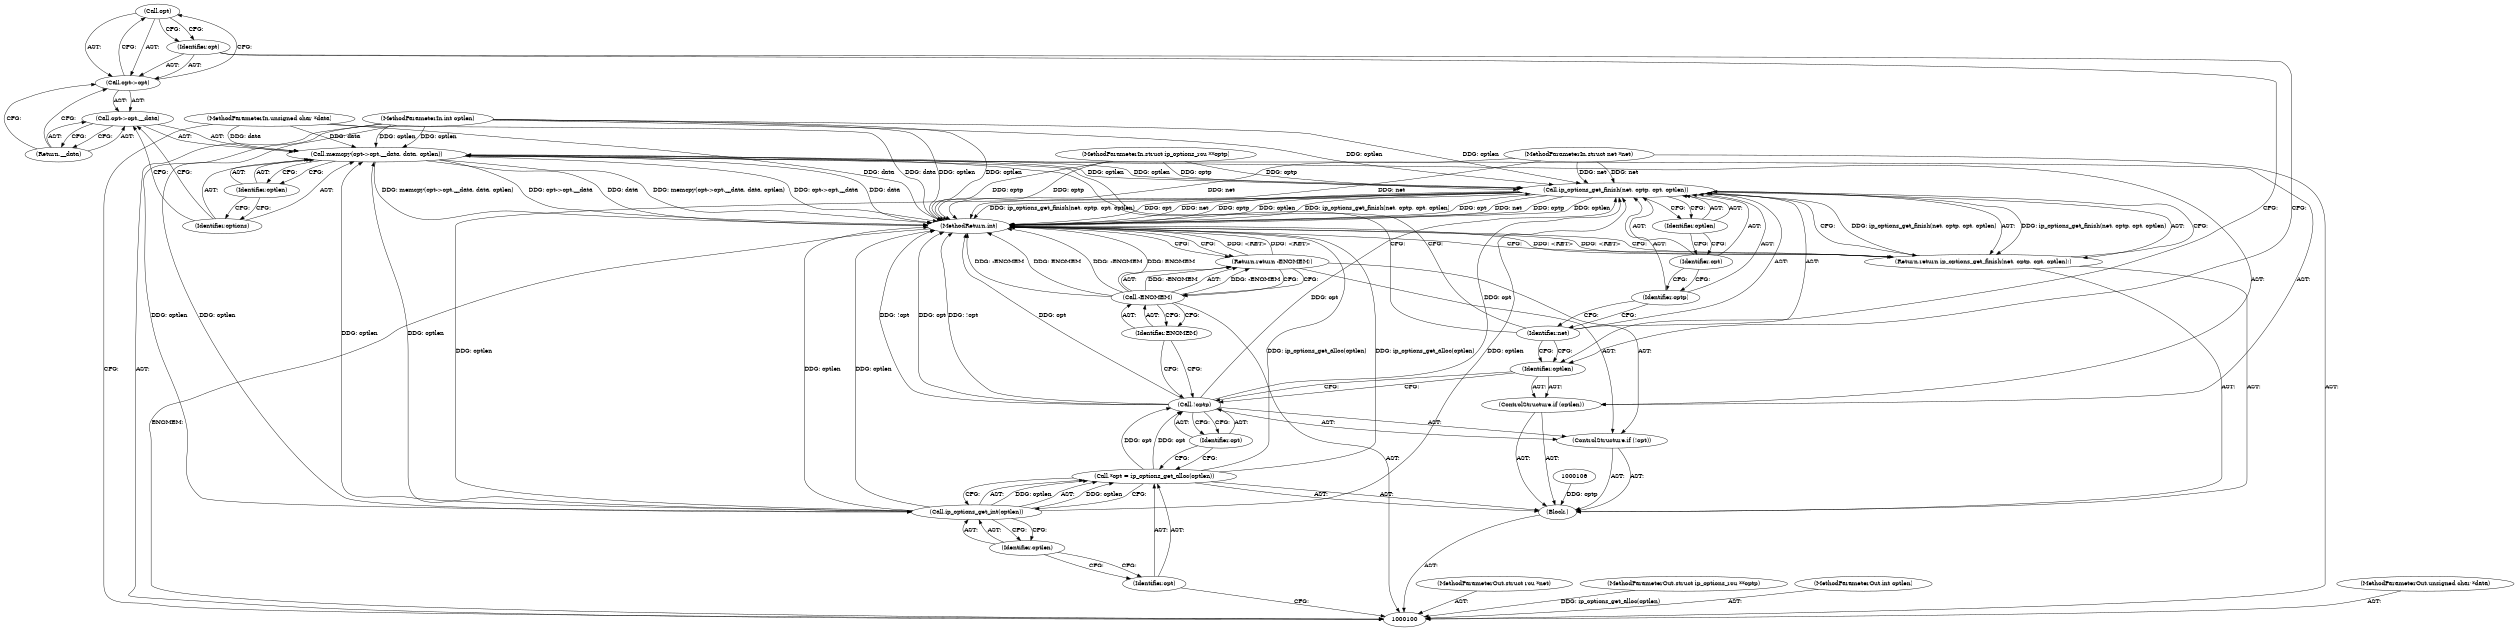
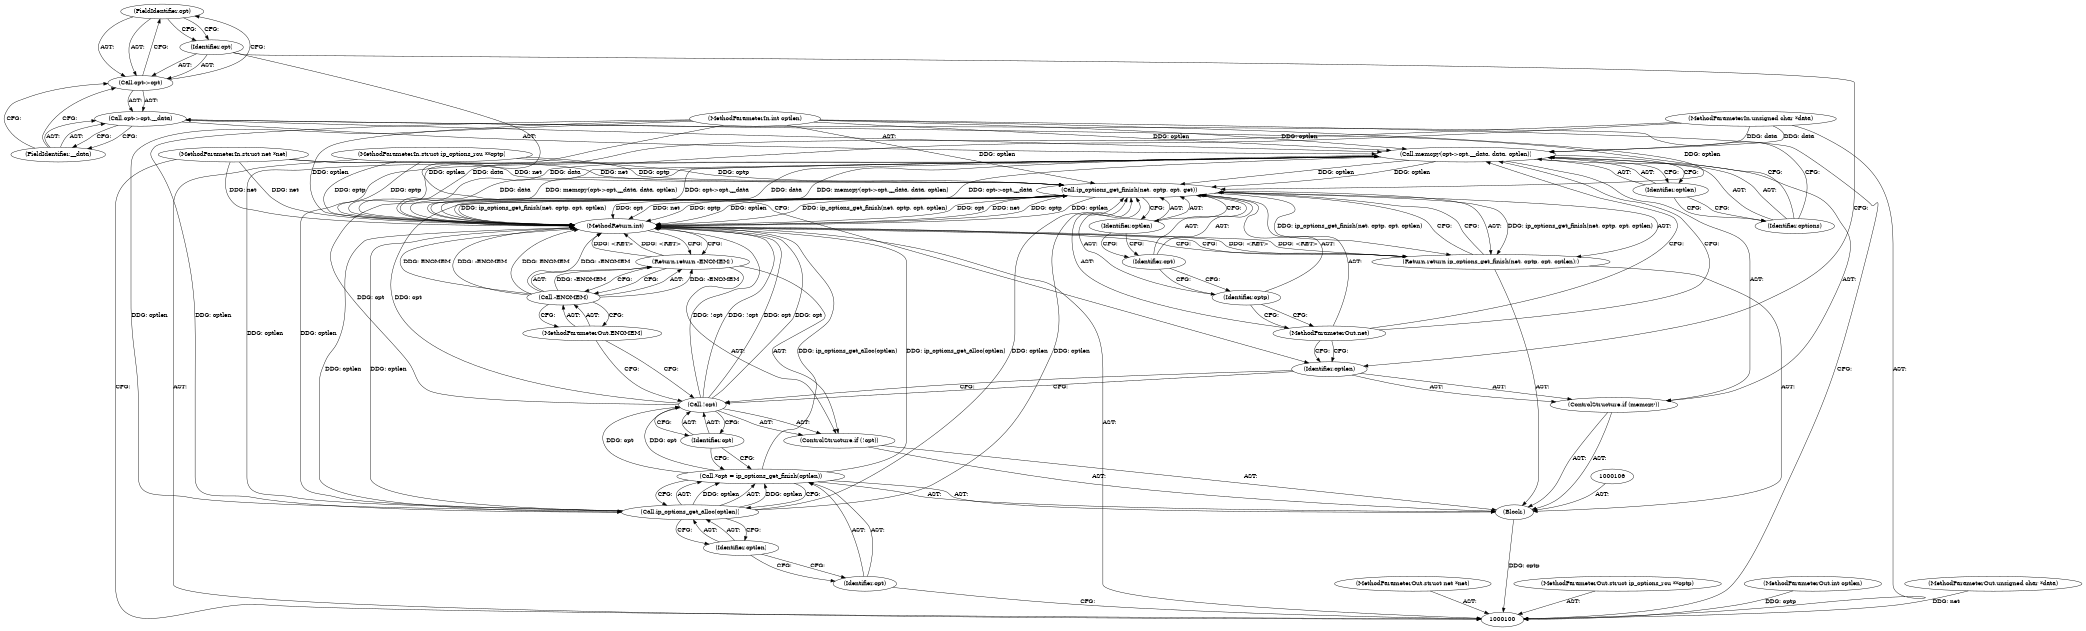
(158, 12) -> (162, 12)
(59, 155) -> (58, 155)
(1616, 190) -> (1129, 190)
(1167, 333) -> (592, 333)
(1548, 333) -> (1329, 333)
(112, 369) -> (1901, 369)
(144, 369) -> (1846, 369)
(2333, 387) -> (124, 387)
(1195, 405) -> (702, 405)
(1542, 405) -> (1614, 405)
(168, 423) -> (1111, 423)
(1326, 442) -> (440, 607)
(1154, 476) -> (761, 476)
(1582, 494) -> (1603, 494)
(977, 512) -> (690, 512)
(1432, 566) -> (1524, 566)
(1494, 584) -> (1413, 584)
(1610, 602) -> (1574, 602)
(1736, 602) -> (1781, 602)
(2375, 602) -> (1946, 602)
